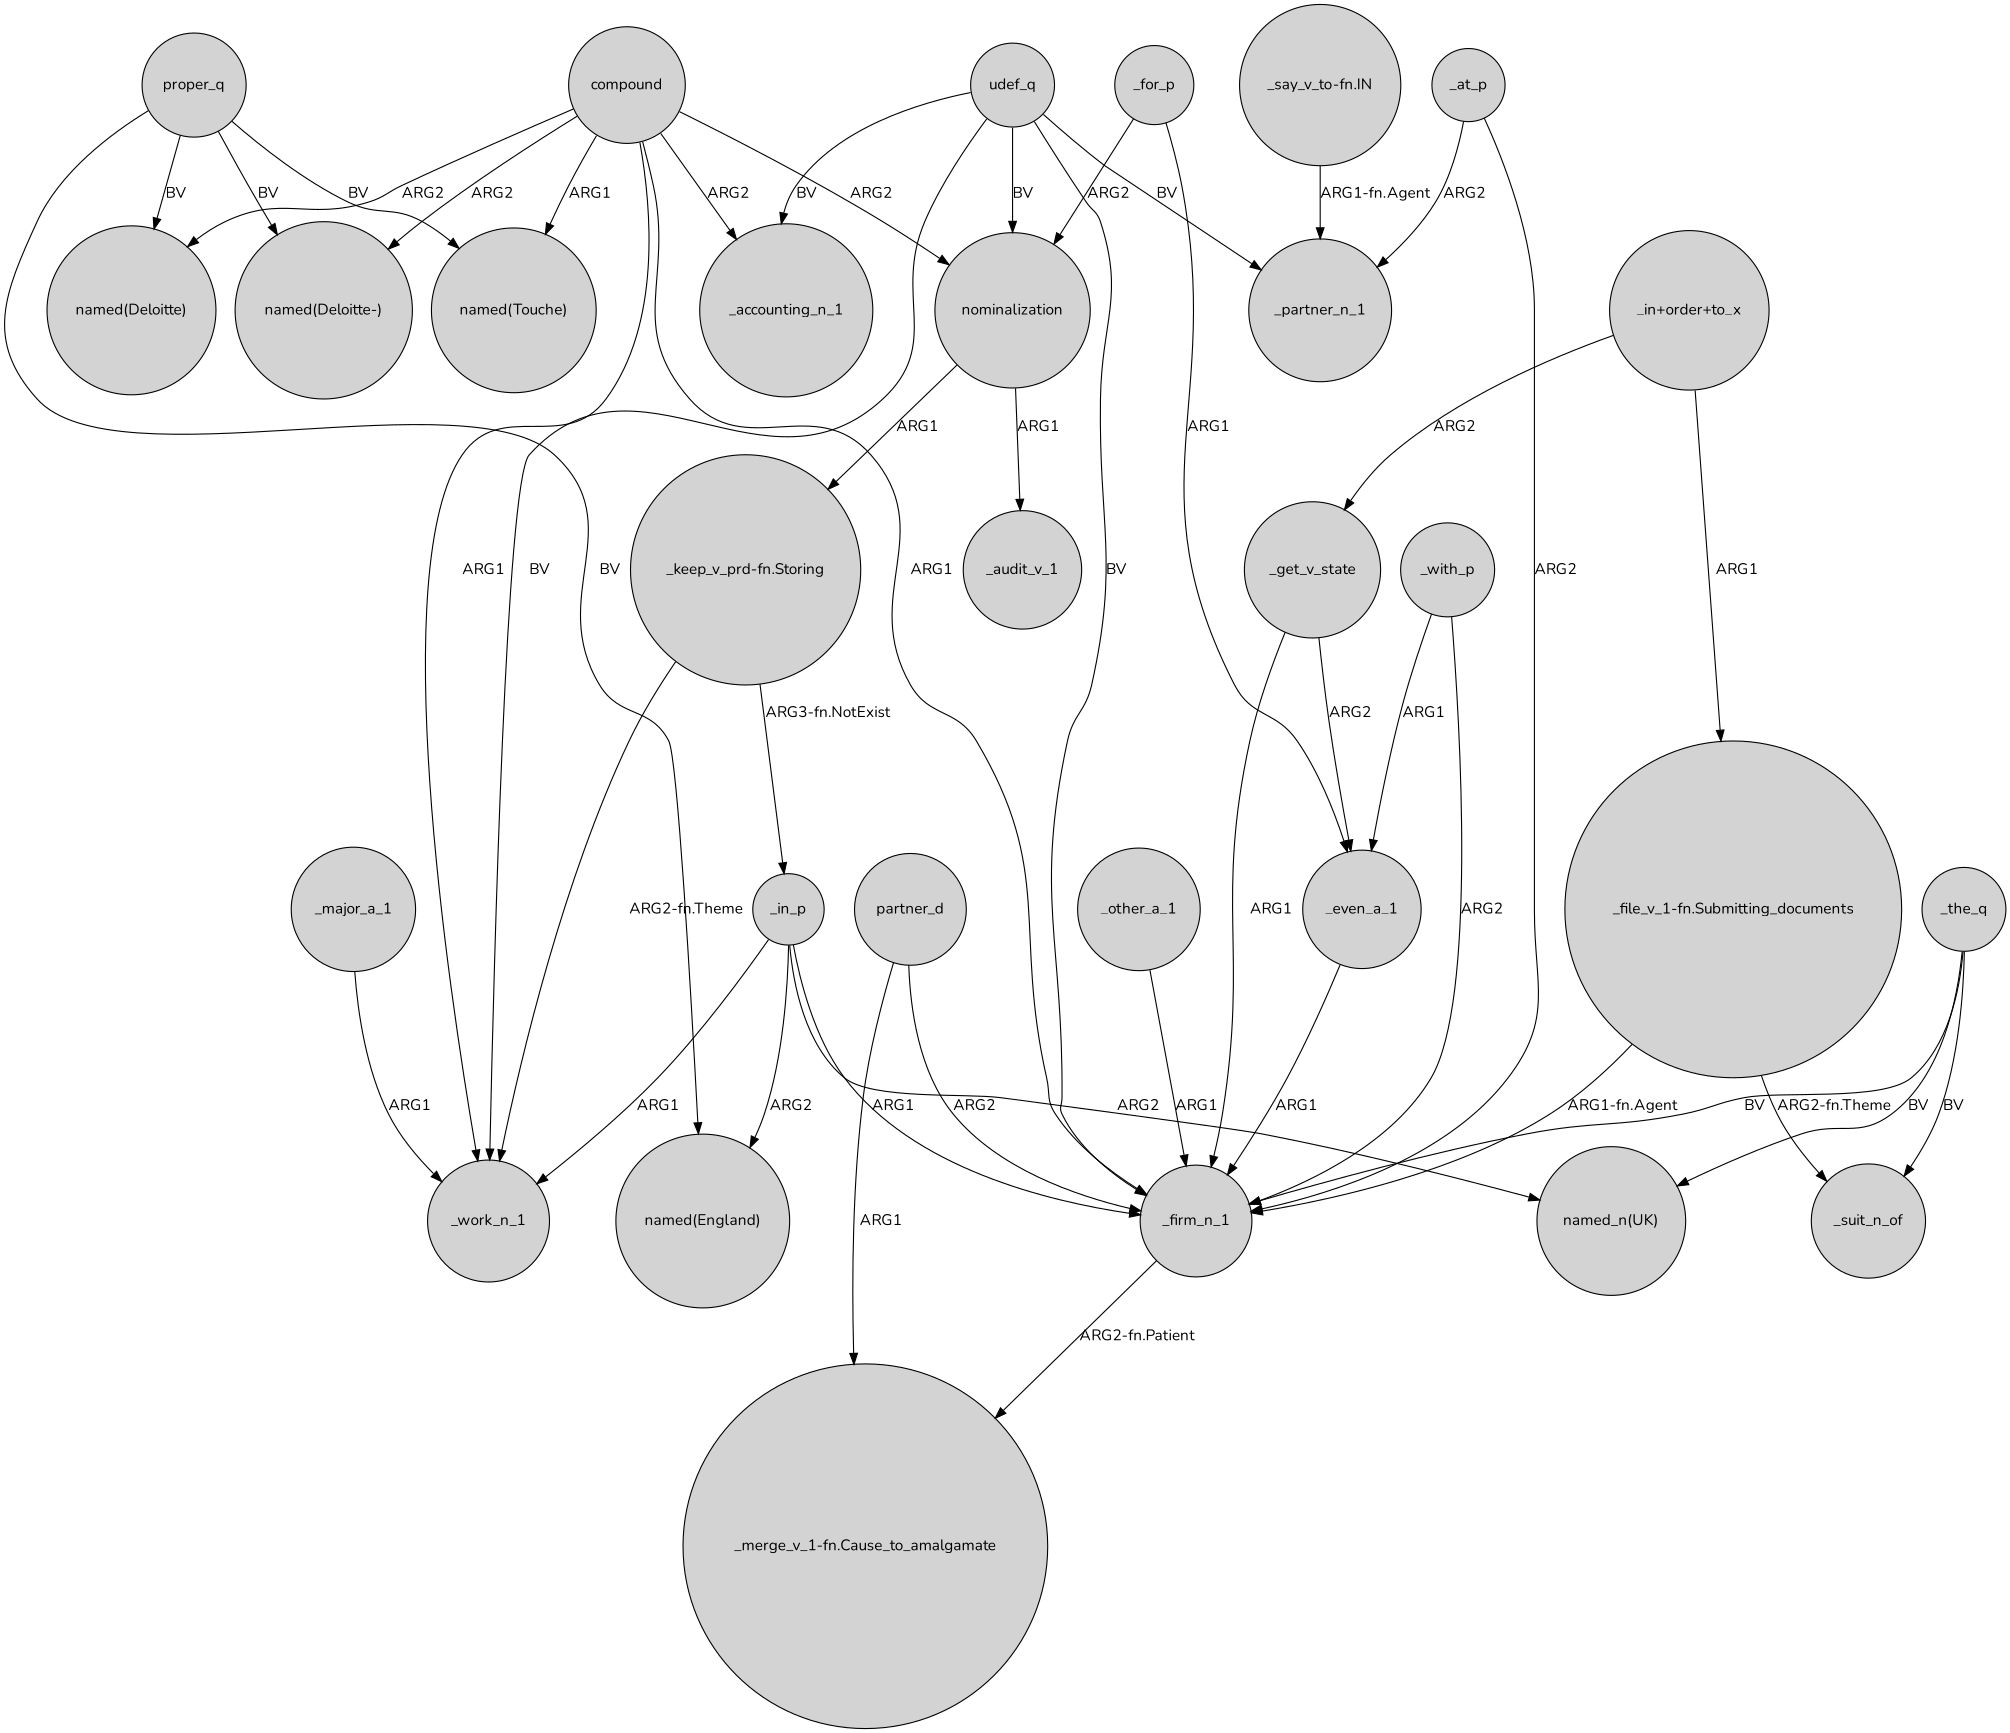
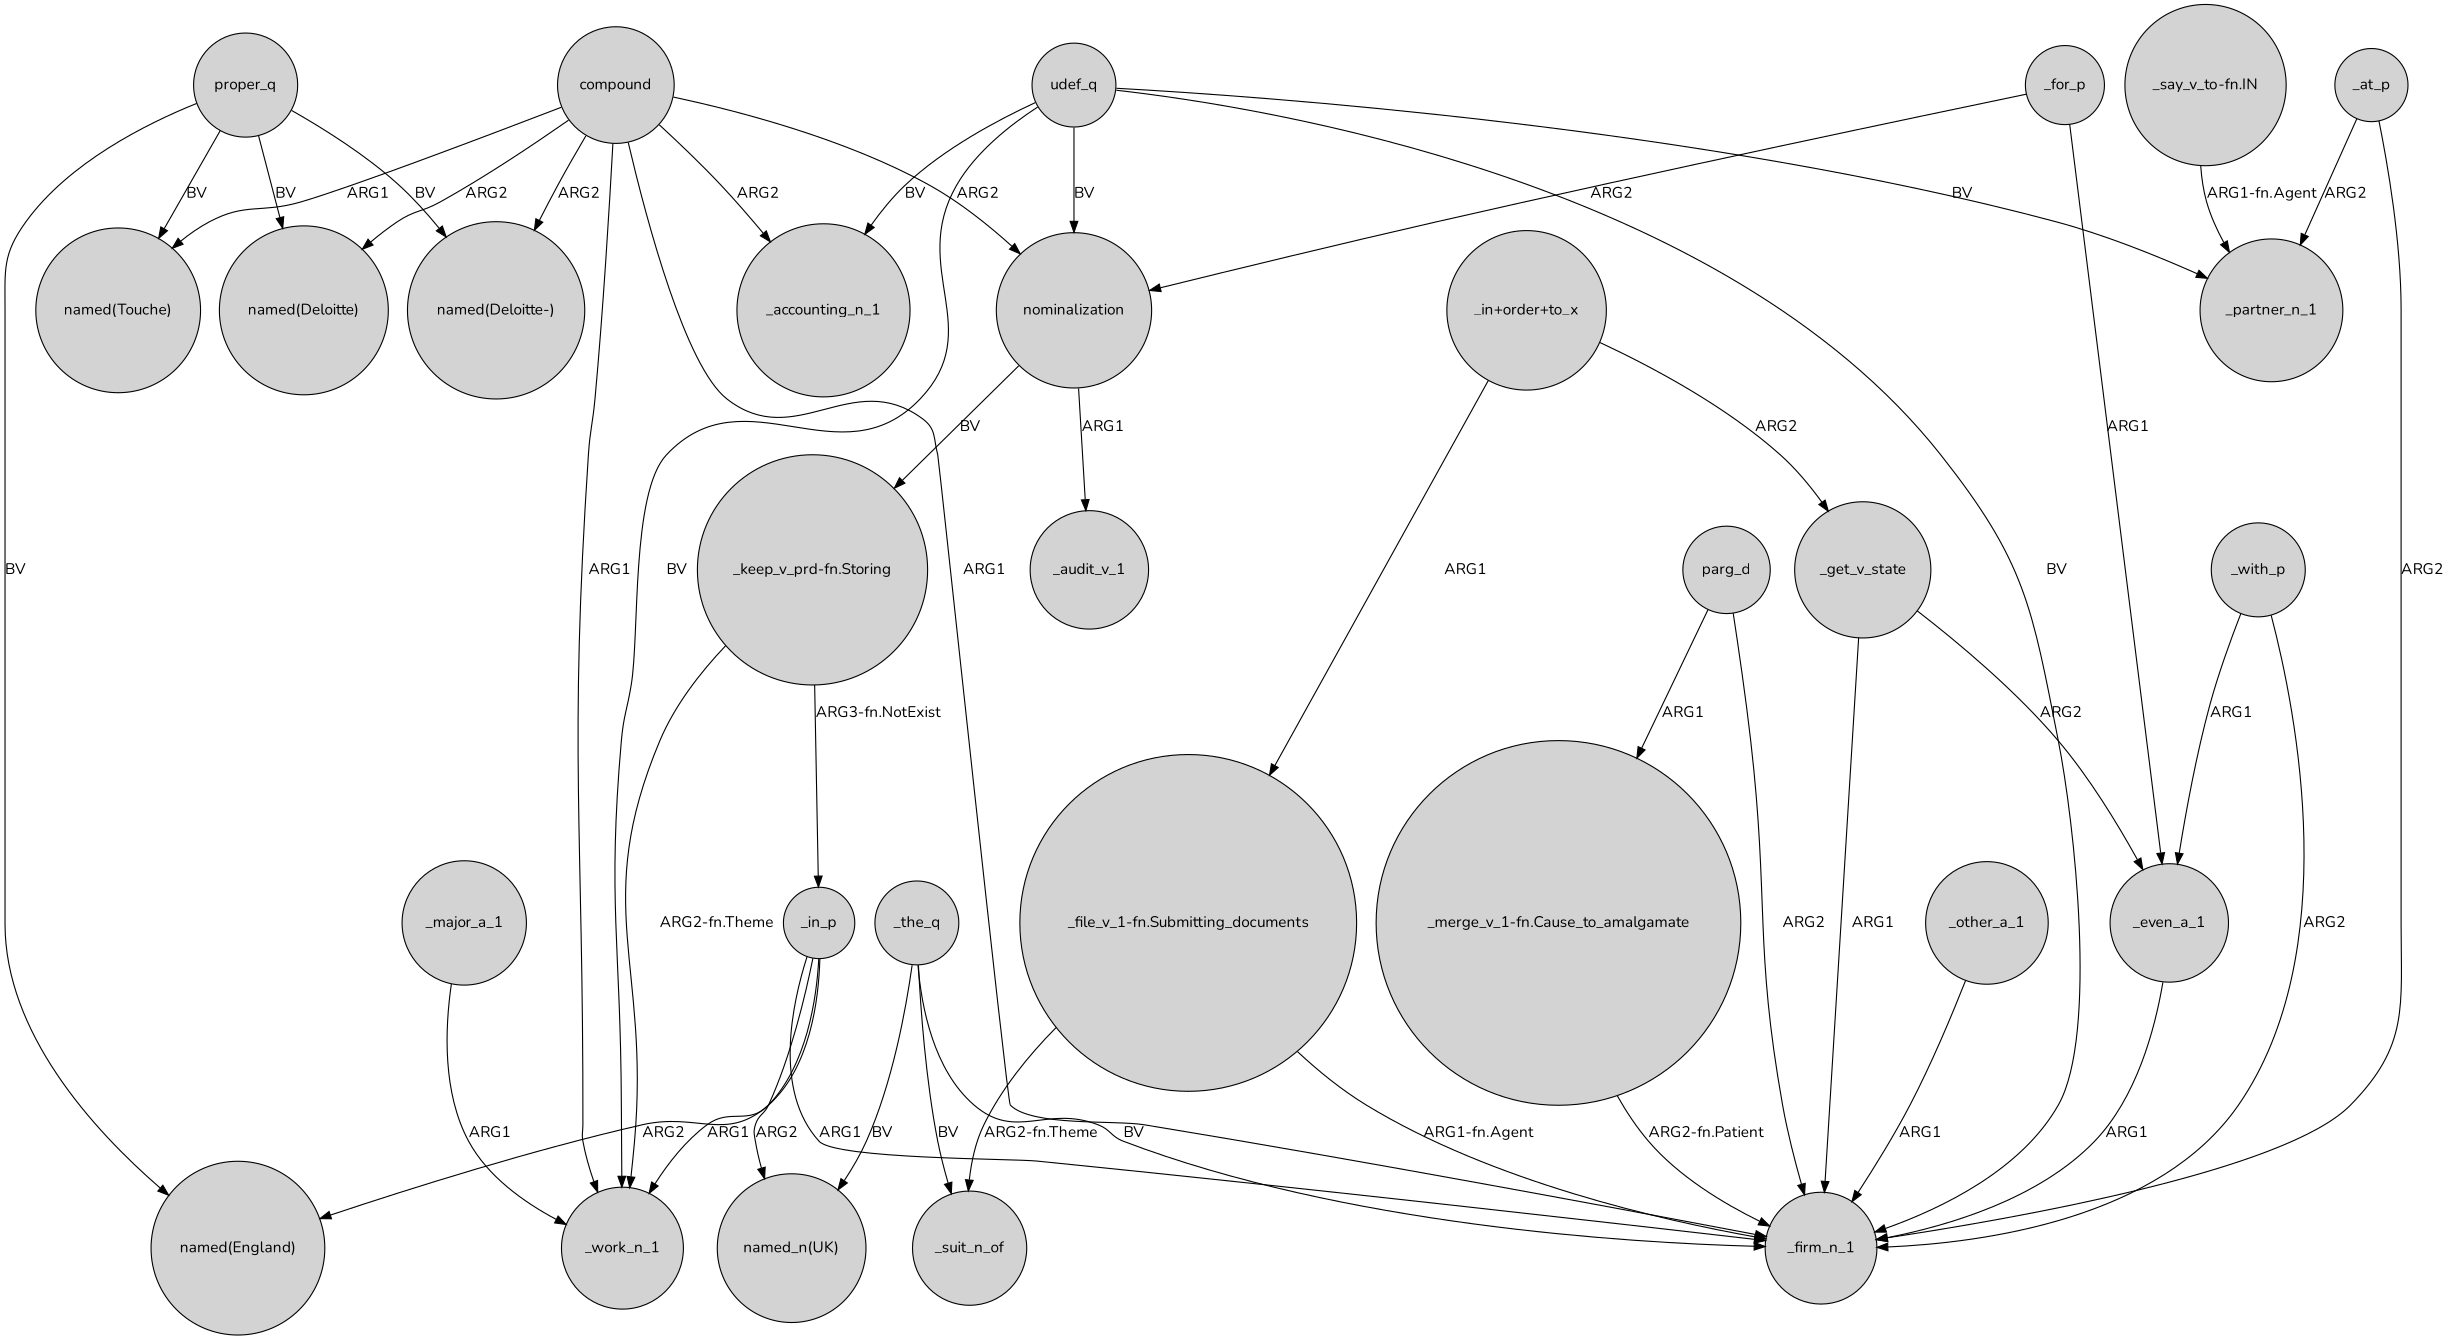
(918, 427) -> (970, 427)
(910, 909) -> (1727, 570)
(1080, 1336) -> (1678, 1170)
